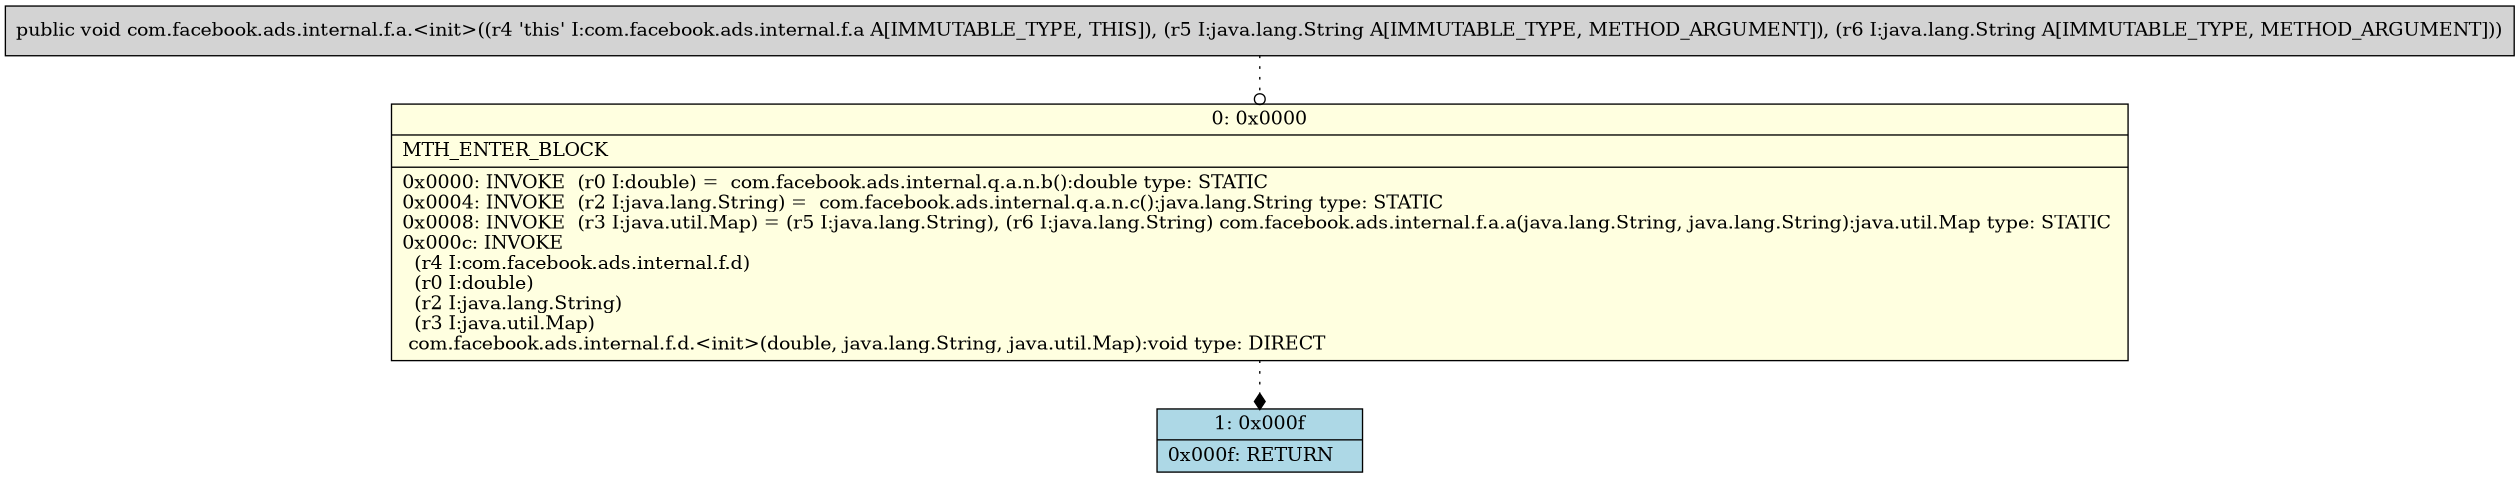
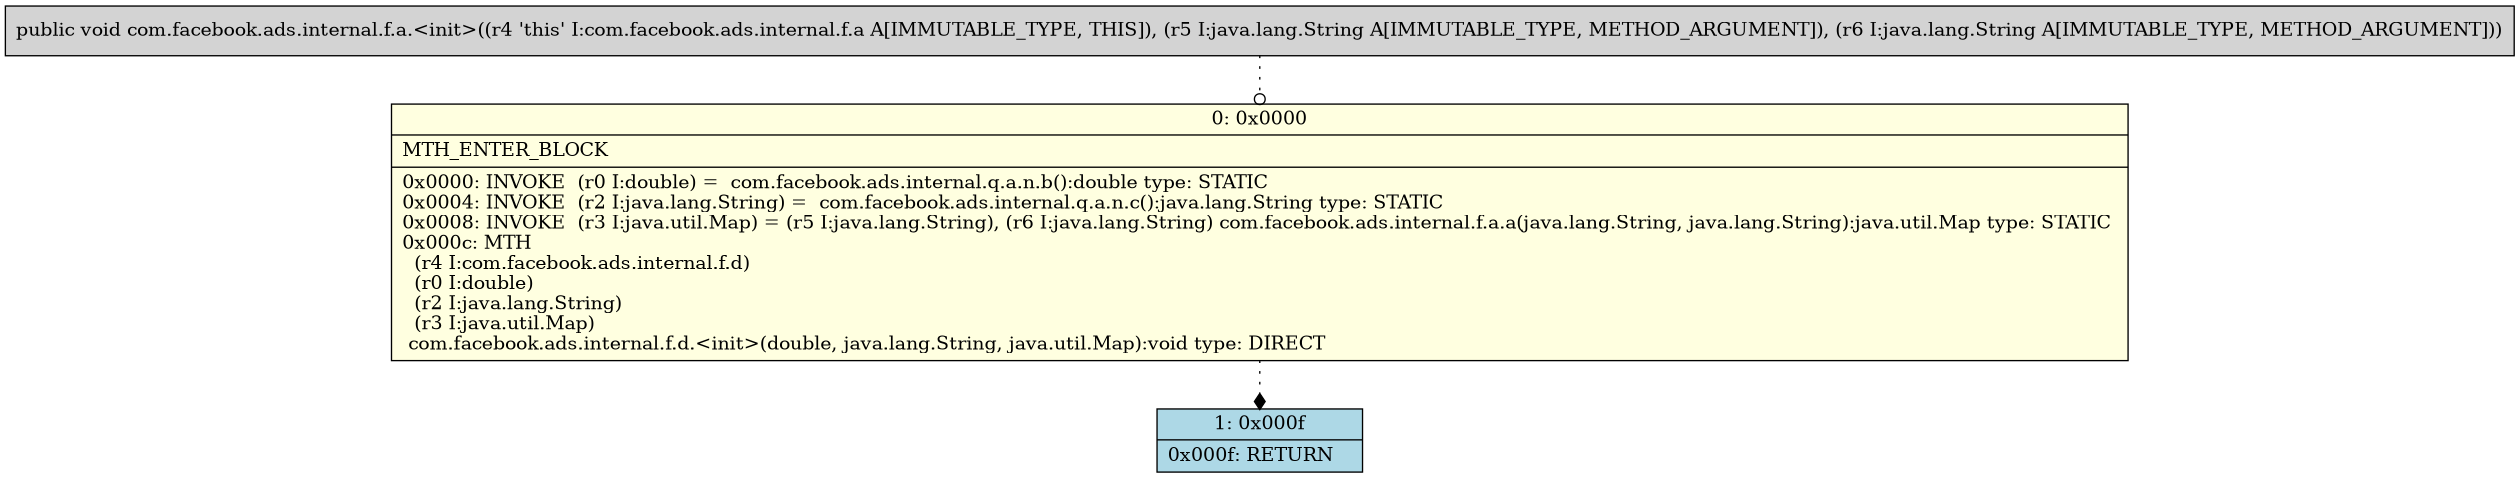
(490, 243) -> (473, 243)
